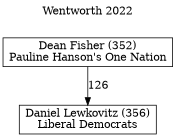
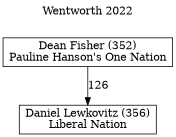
(88, 120) -> (88, 120)
